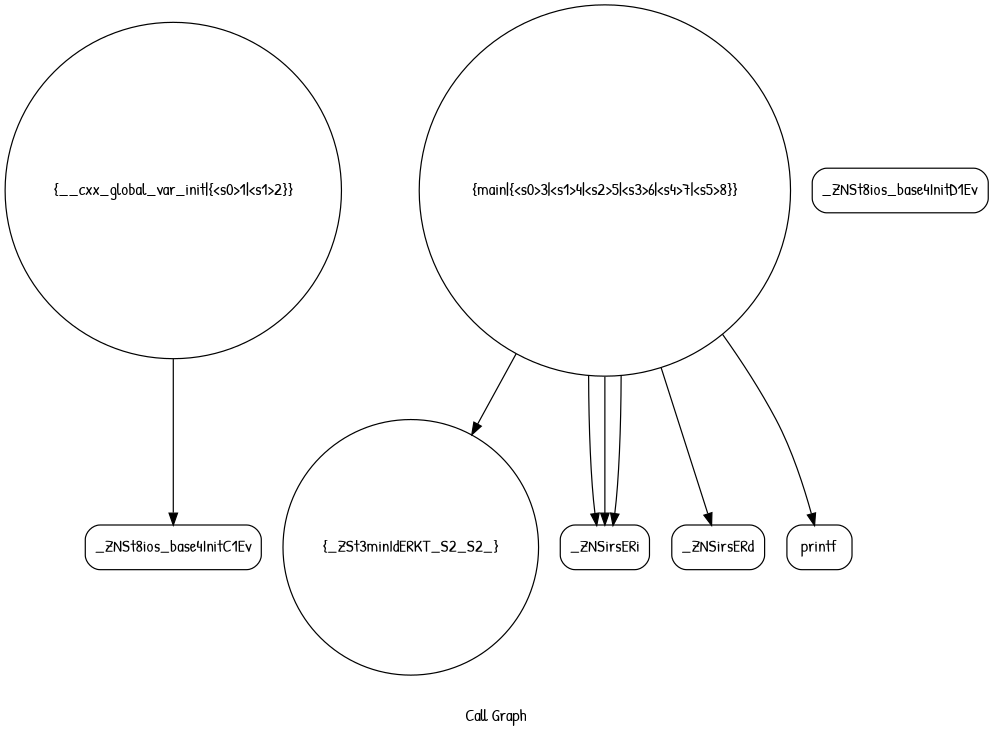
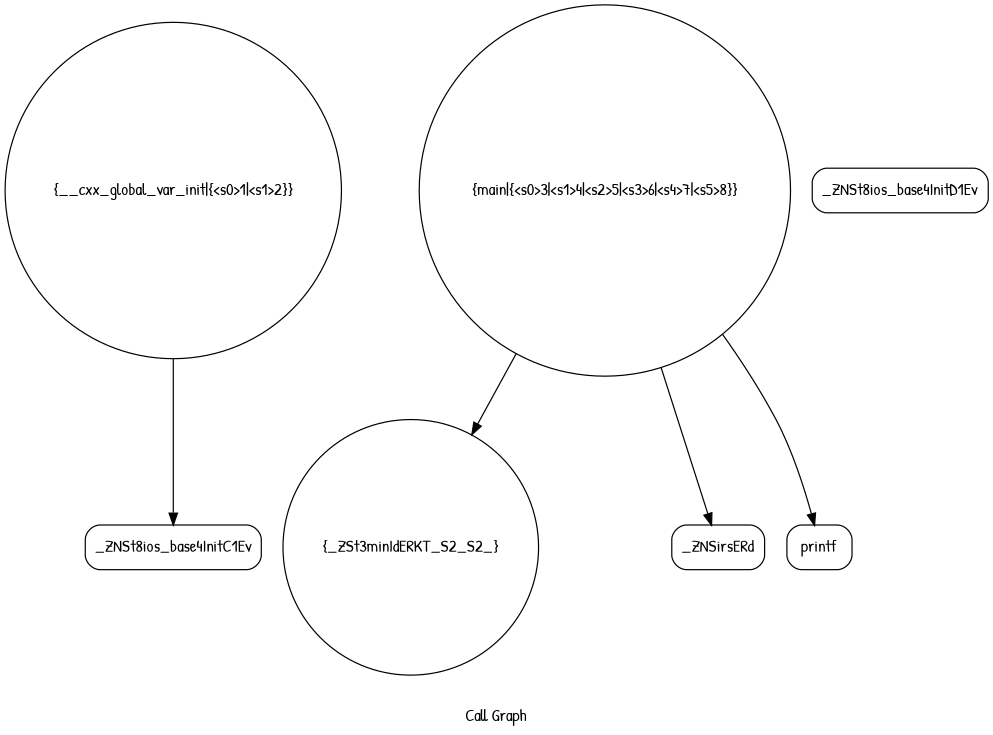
(605, 547) -> none
